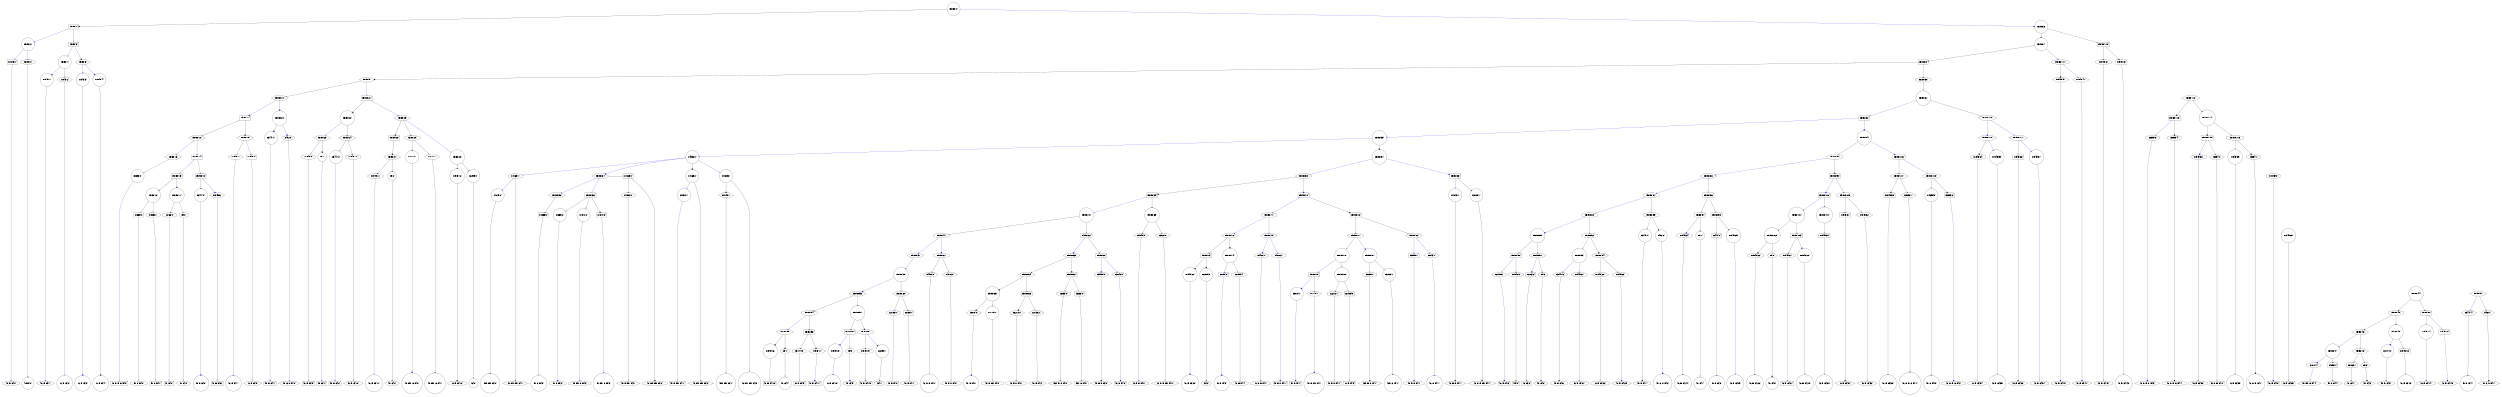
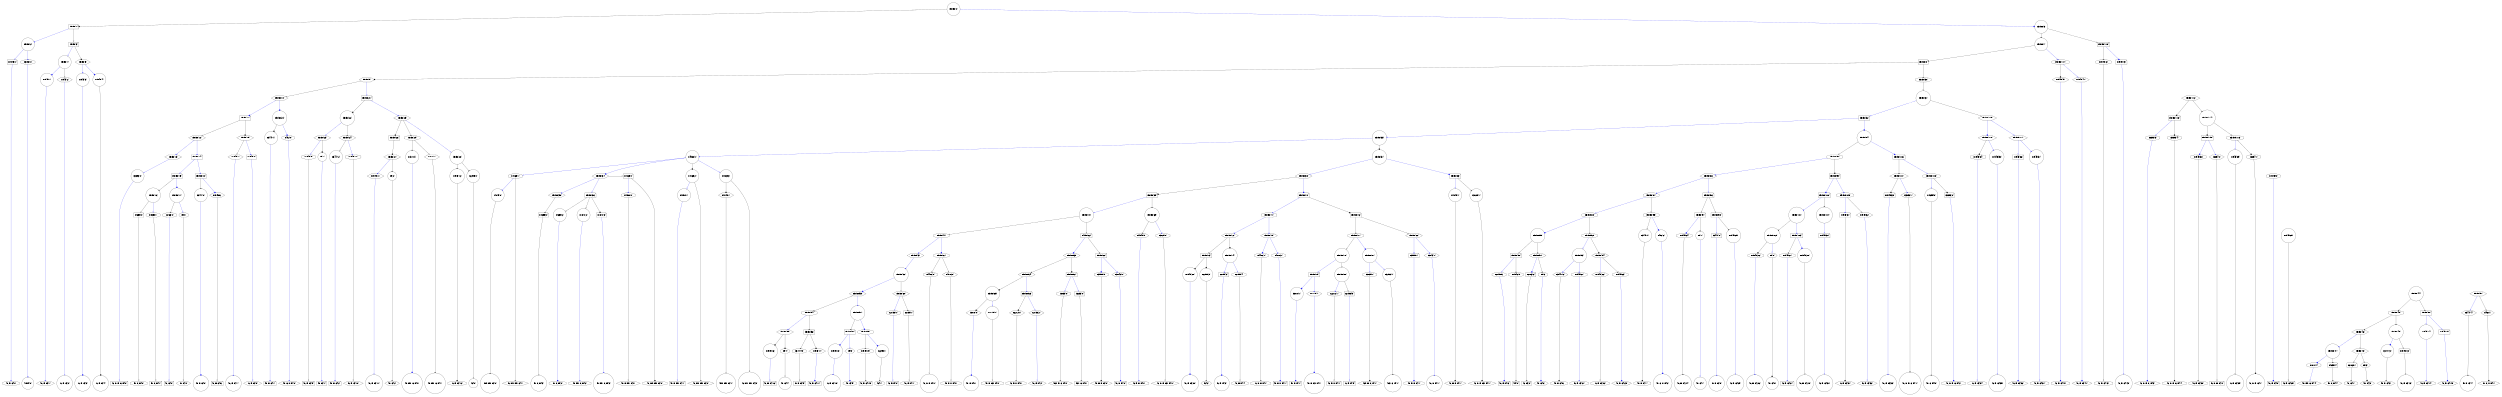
(412, 157) -> (412, 157)
